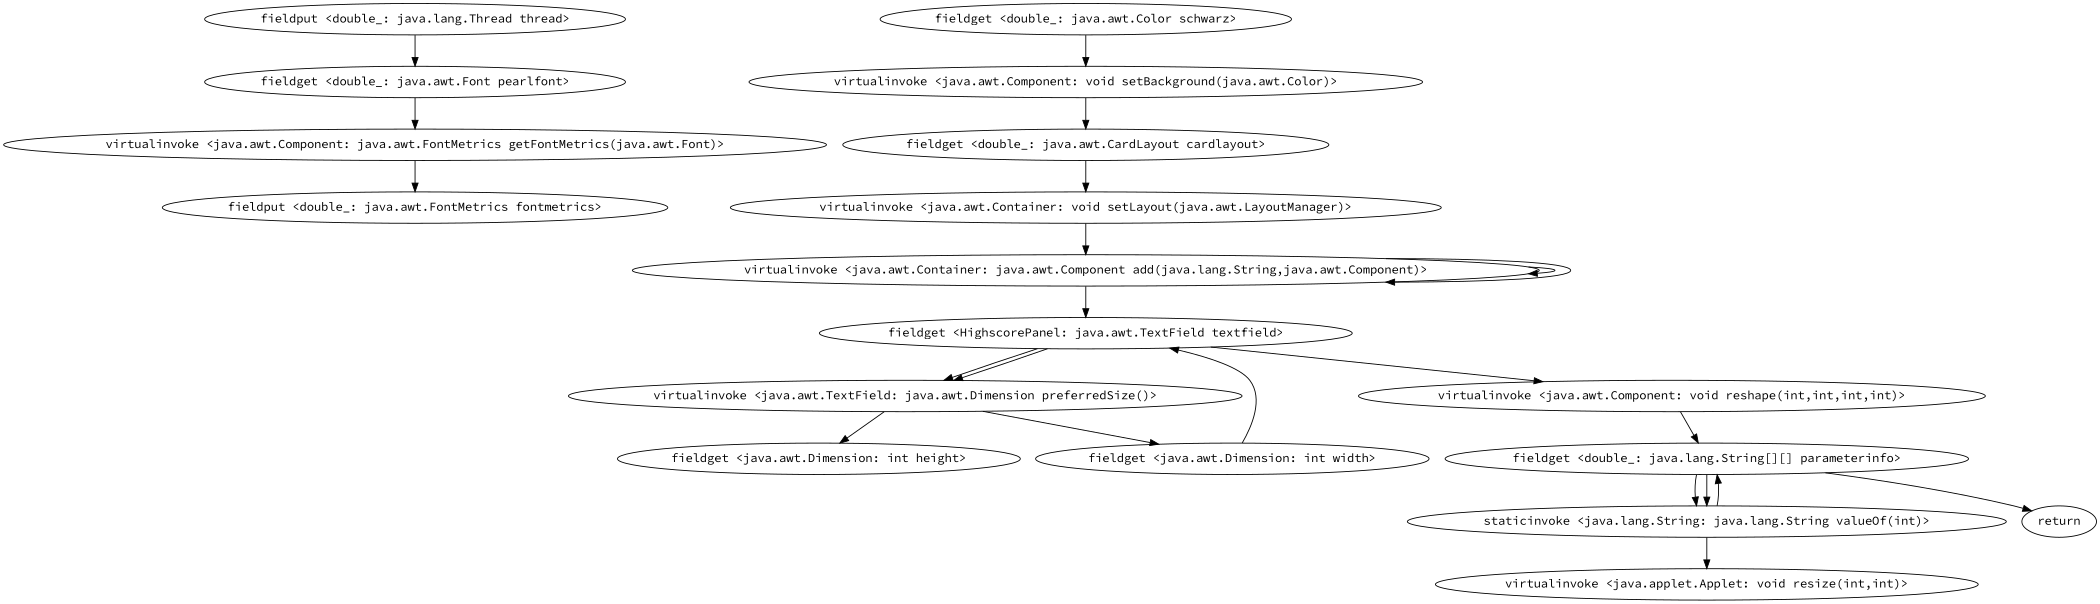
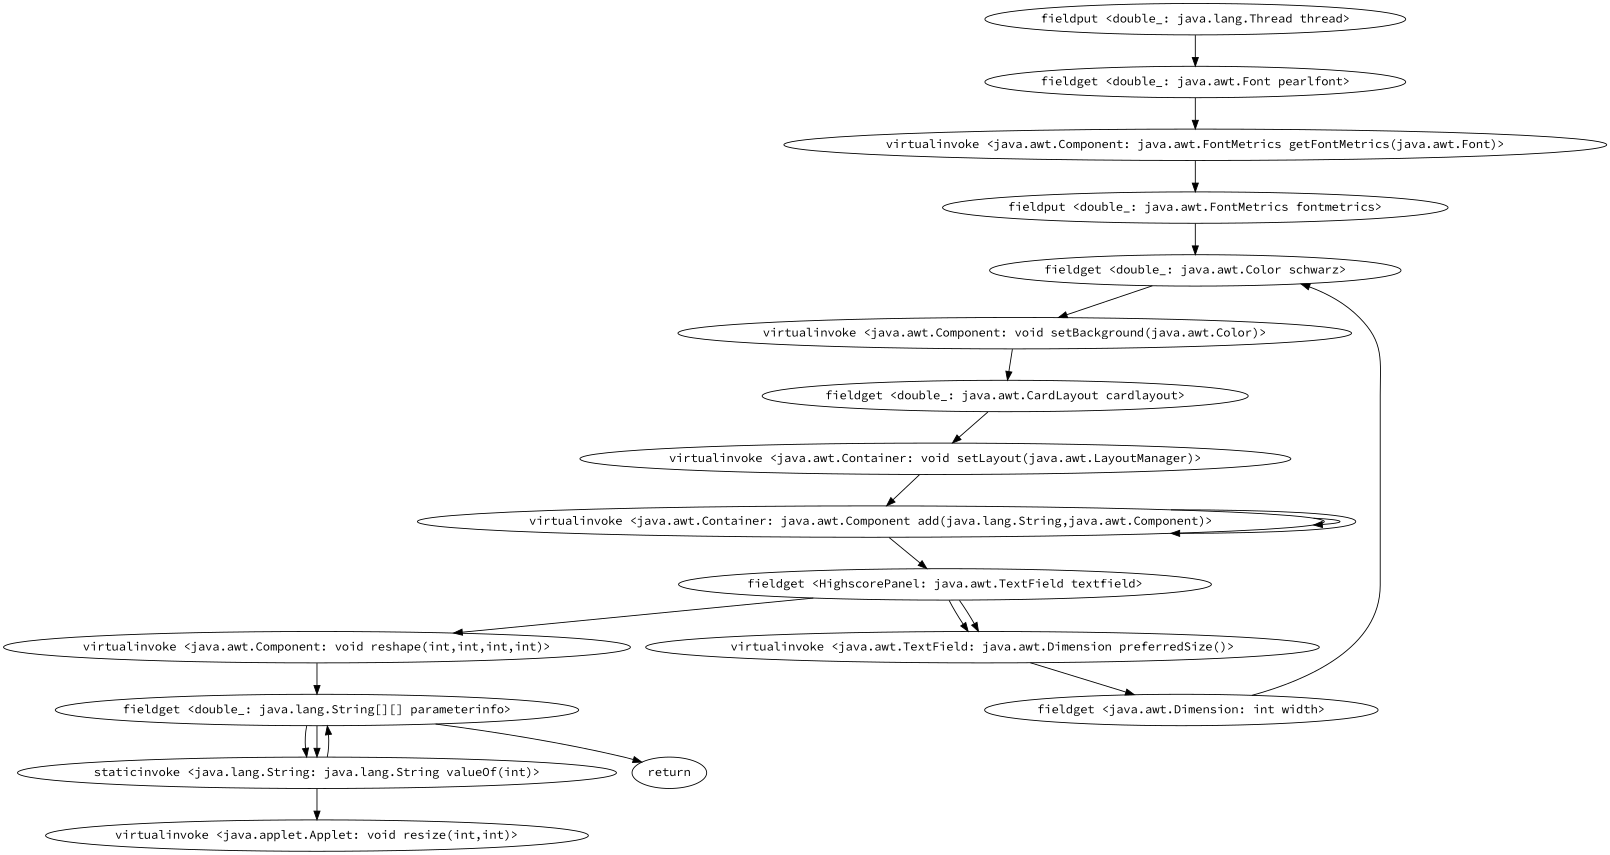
none -> (1195, 235)
(1246, 376) -> (1380, 510)
(819, 459) -> none
